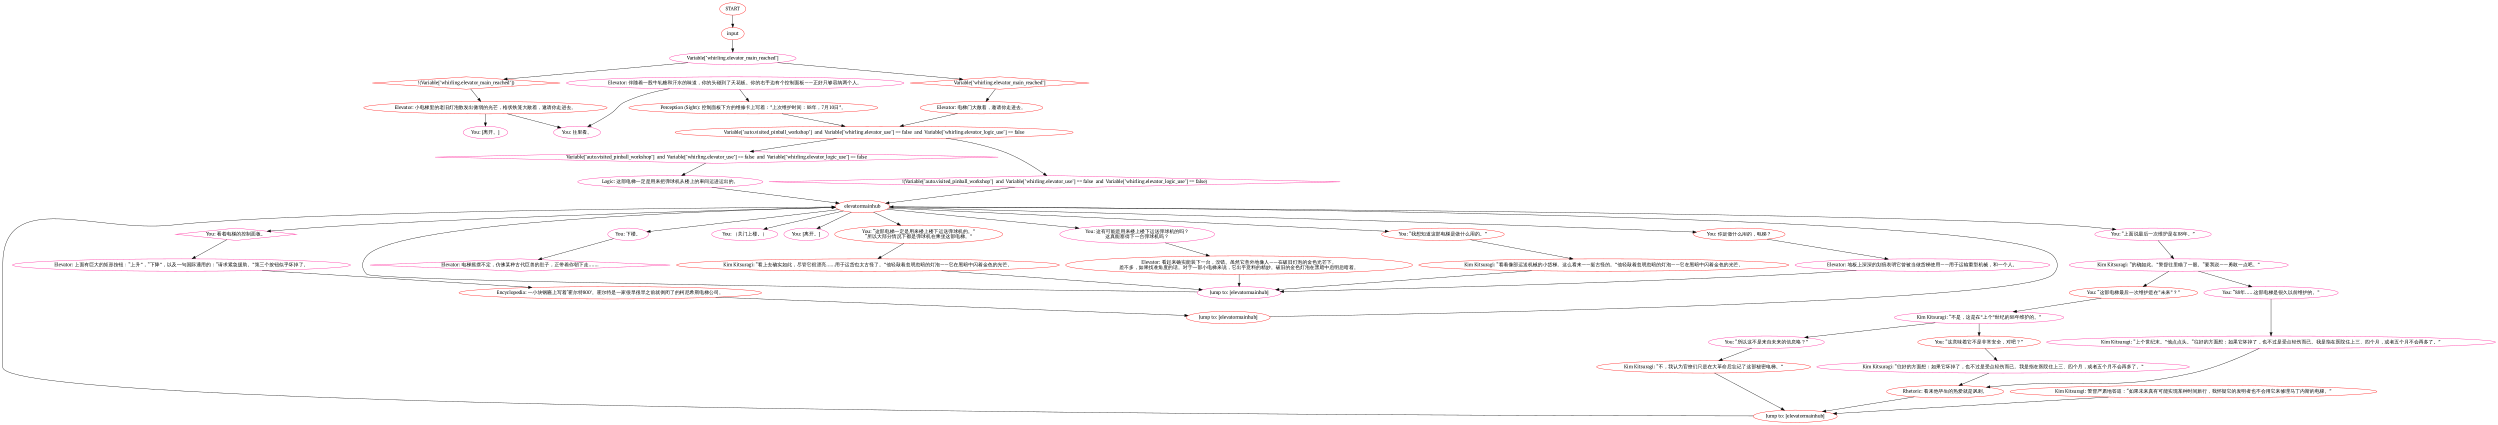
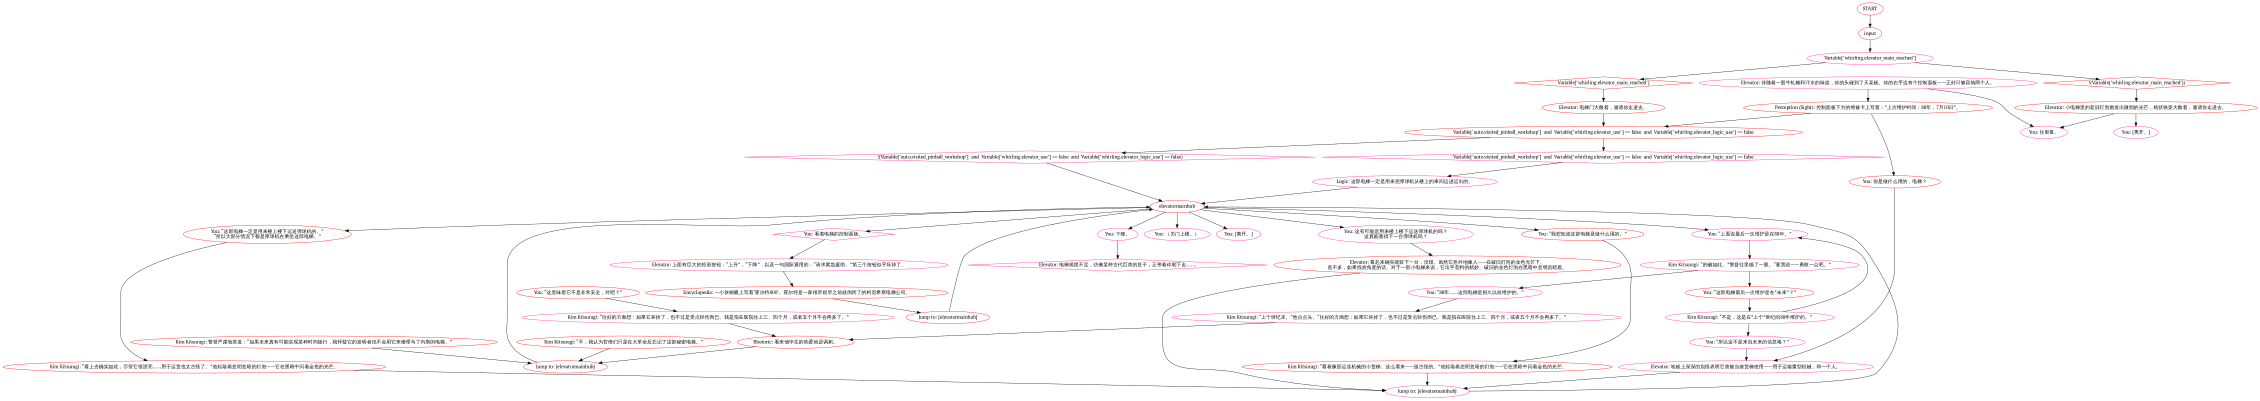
(1291, 218) -> (1885, 142)
(1979, 328) -> (1864, 279)
(1737, 354) -> (1747, 353)
